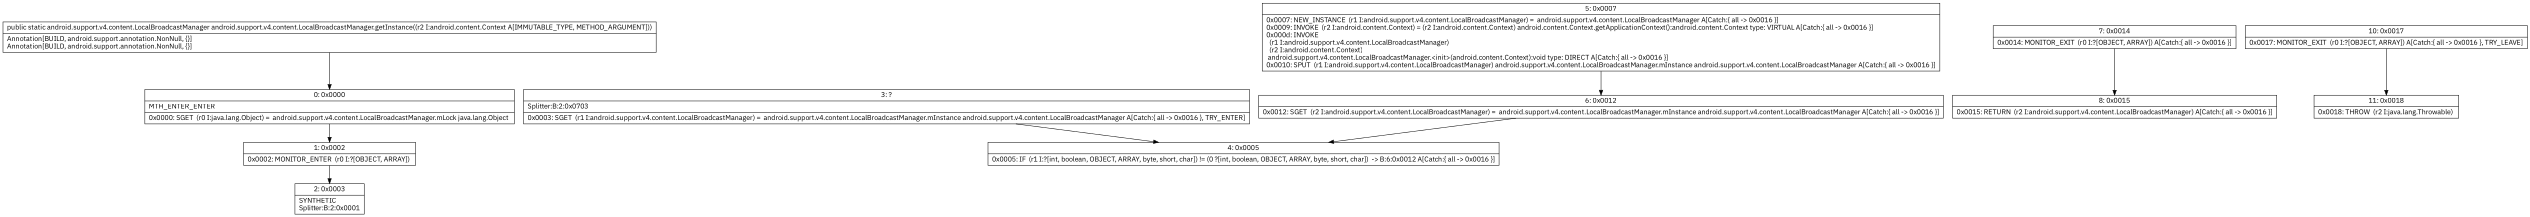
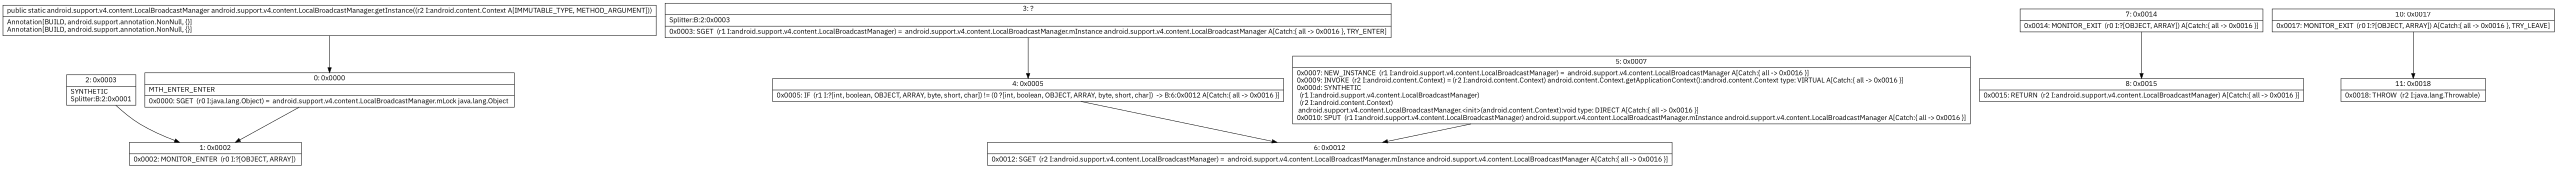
(1294, 35) -> (1331, 88)
(558, 106) -> (700, 20)
(1425, 130) -> (1176, 121)
(330, 172) -> (143, 126)
